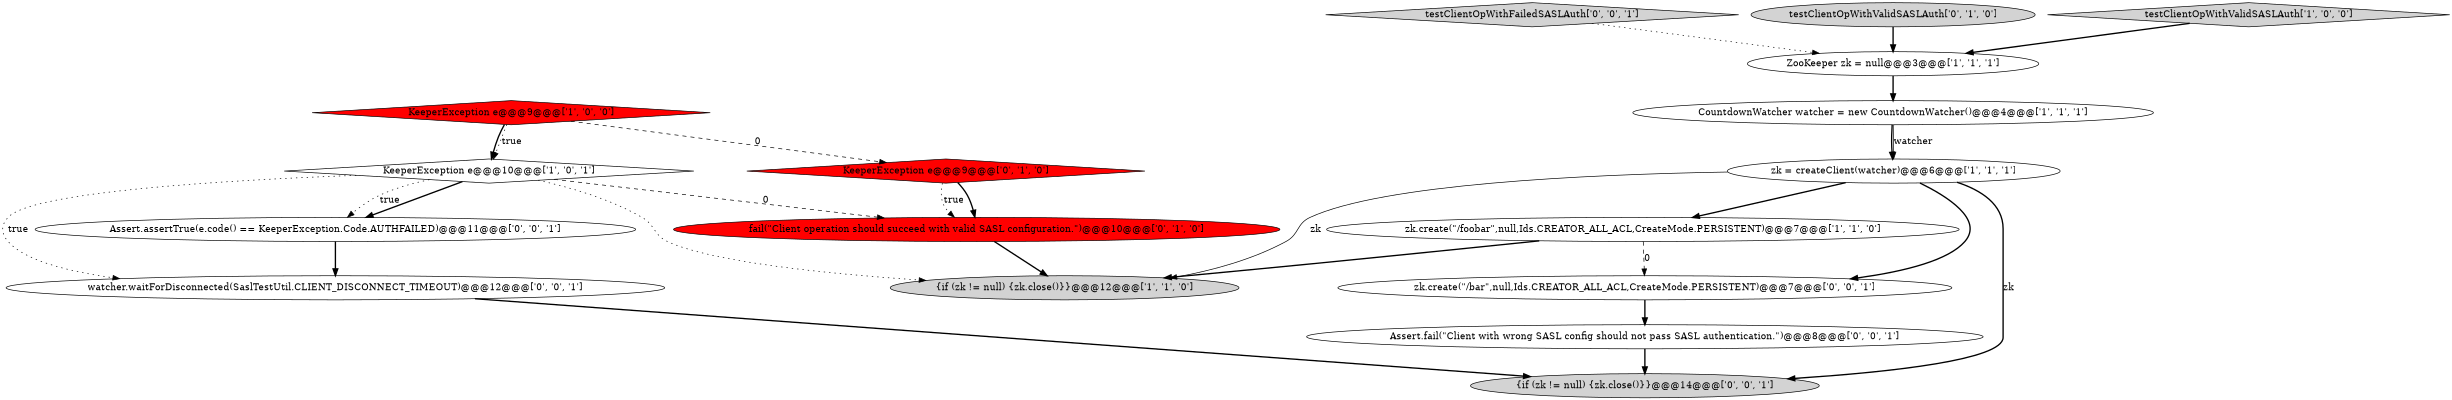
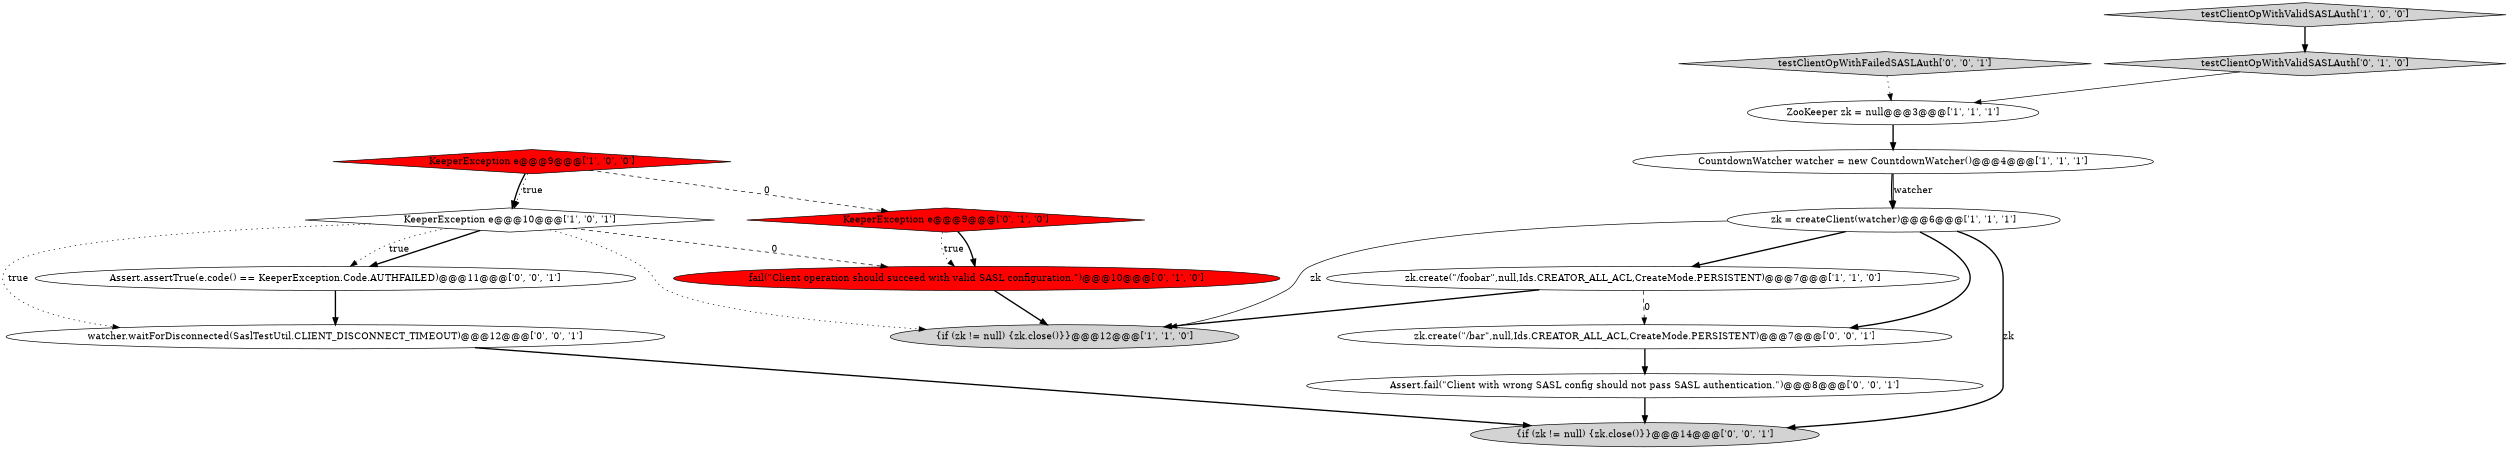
(1893, 15) -> (2305, 64)
(1893, 36) -> (2110, 87)
(2081, 38) -> (2305, 36)
